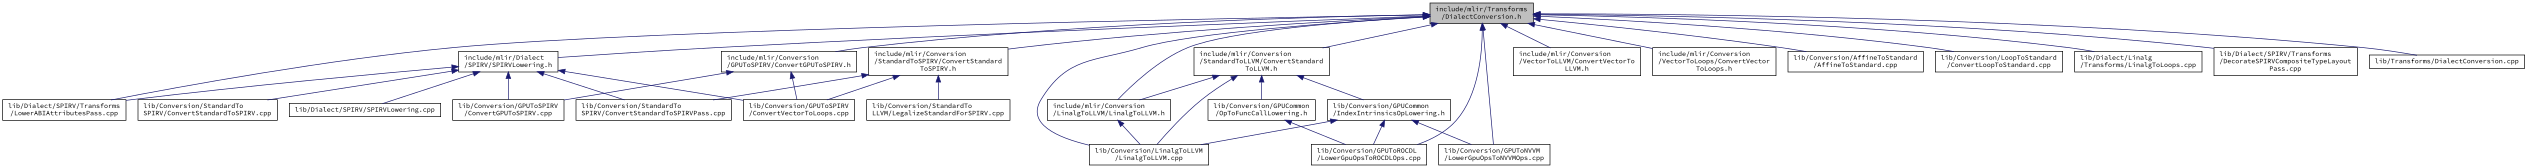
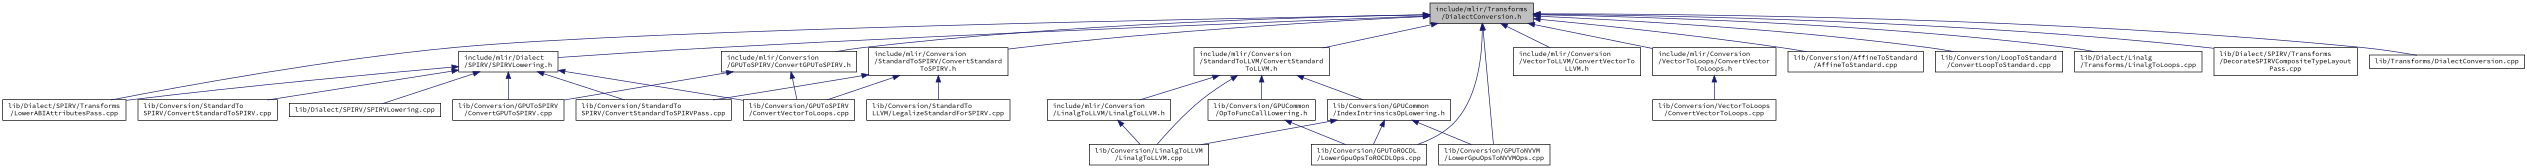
(1185, 39) -> none
(1221, 39) -> none
none -> (1714, 110)
